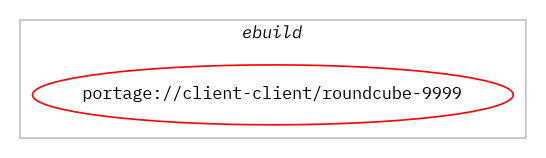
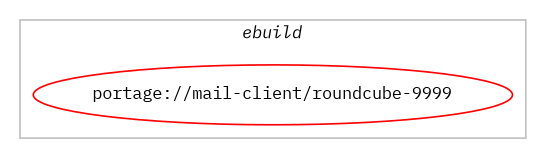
(273, 95) -> (273, 95)
